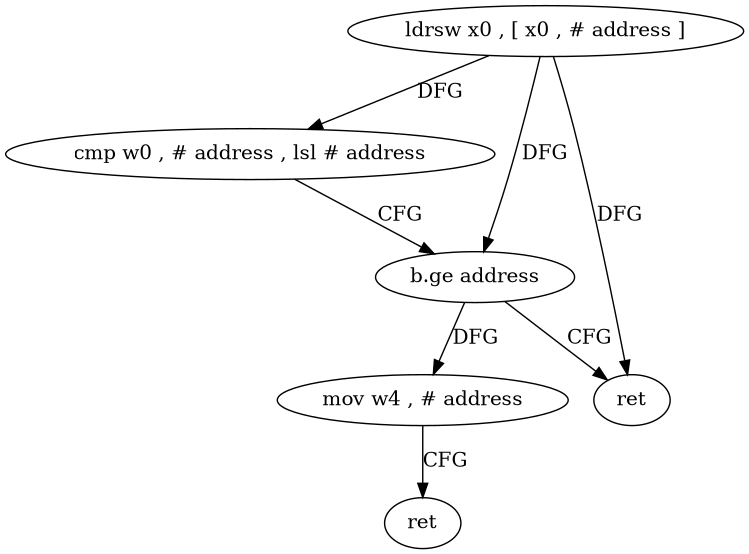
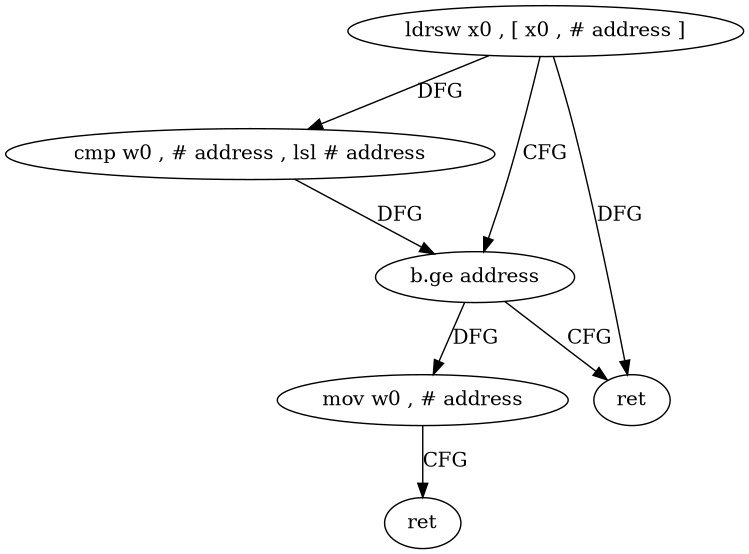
(545, 154) -> (545, 154)
(400, 216) -> (400, 216)
(423, 400) -> (423, 400)
